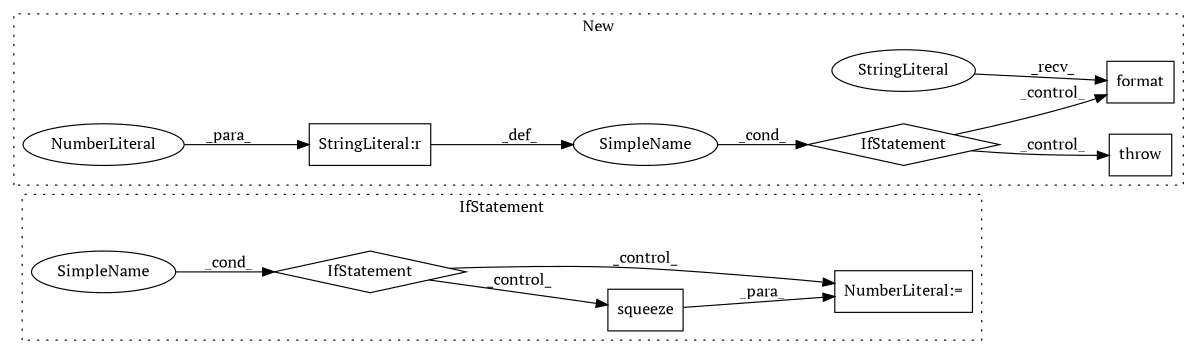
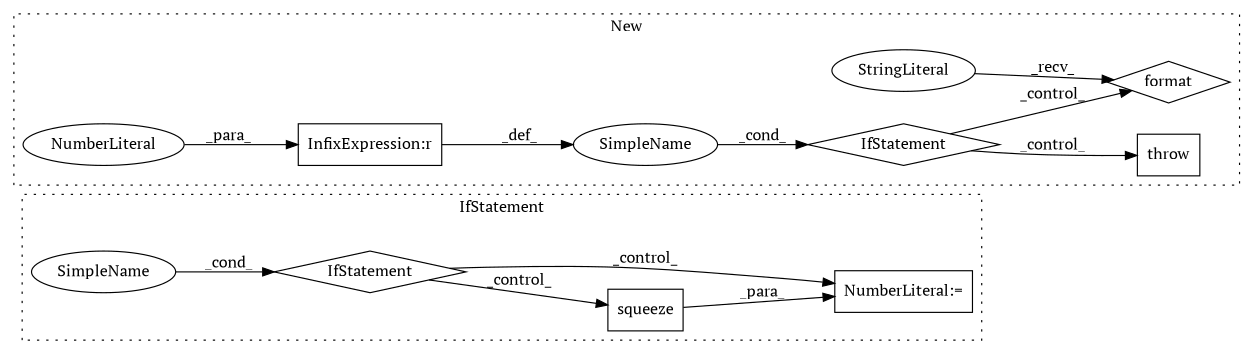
(1140, 82) -> (1169, 82)
(370, 145) -> (370, 145)
